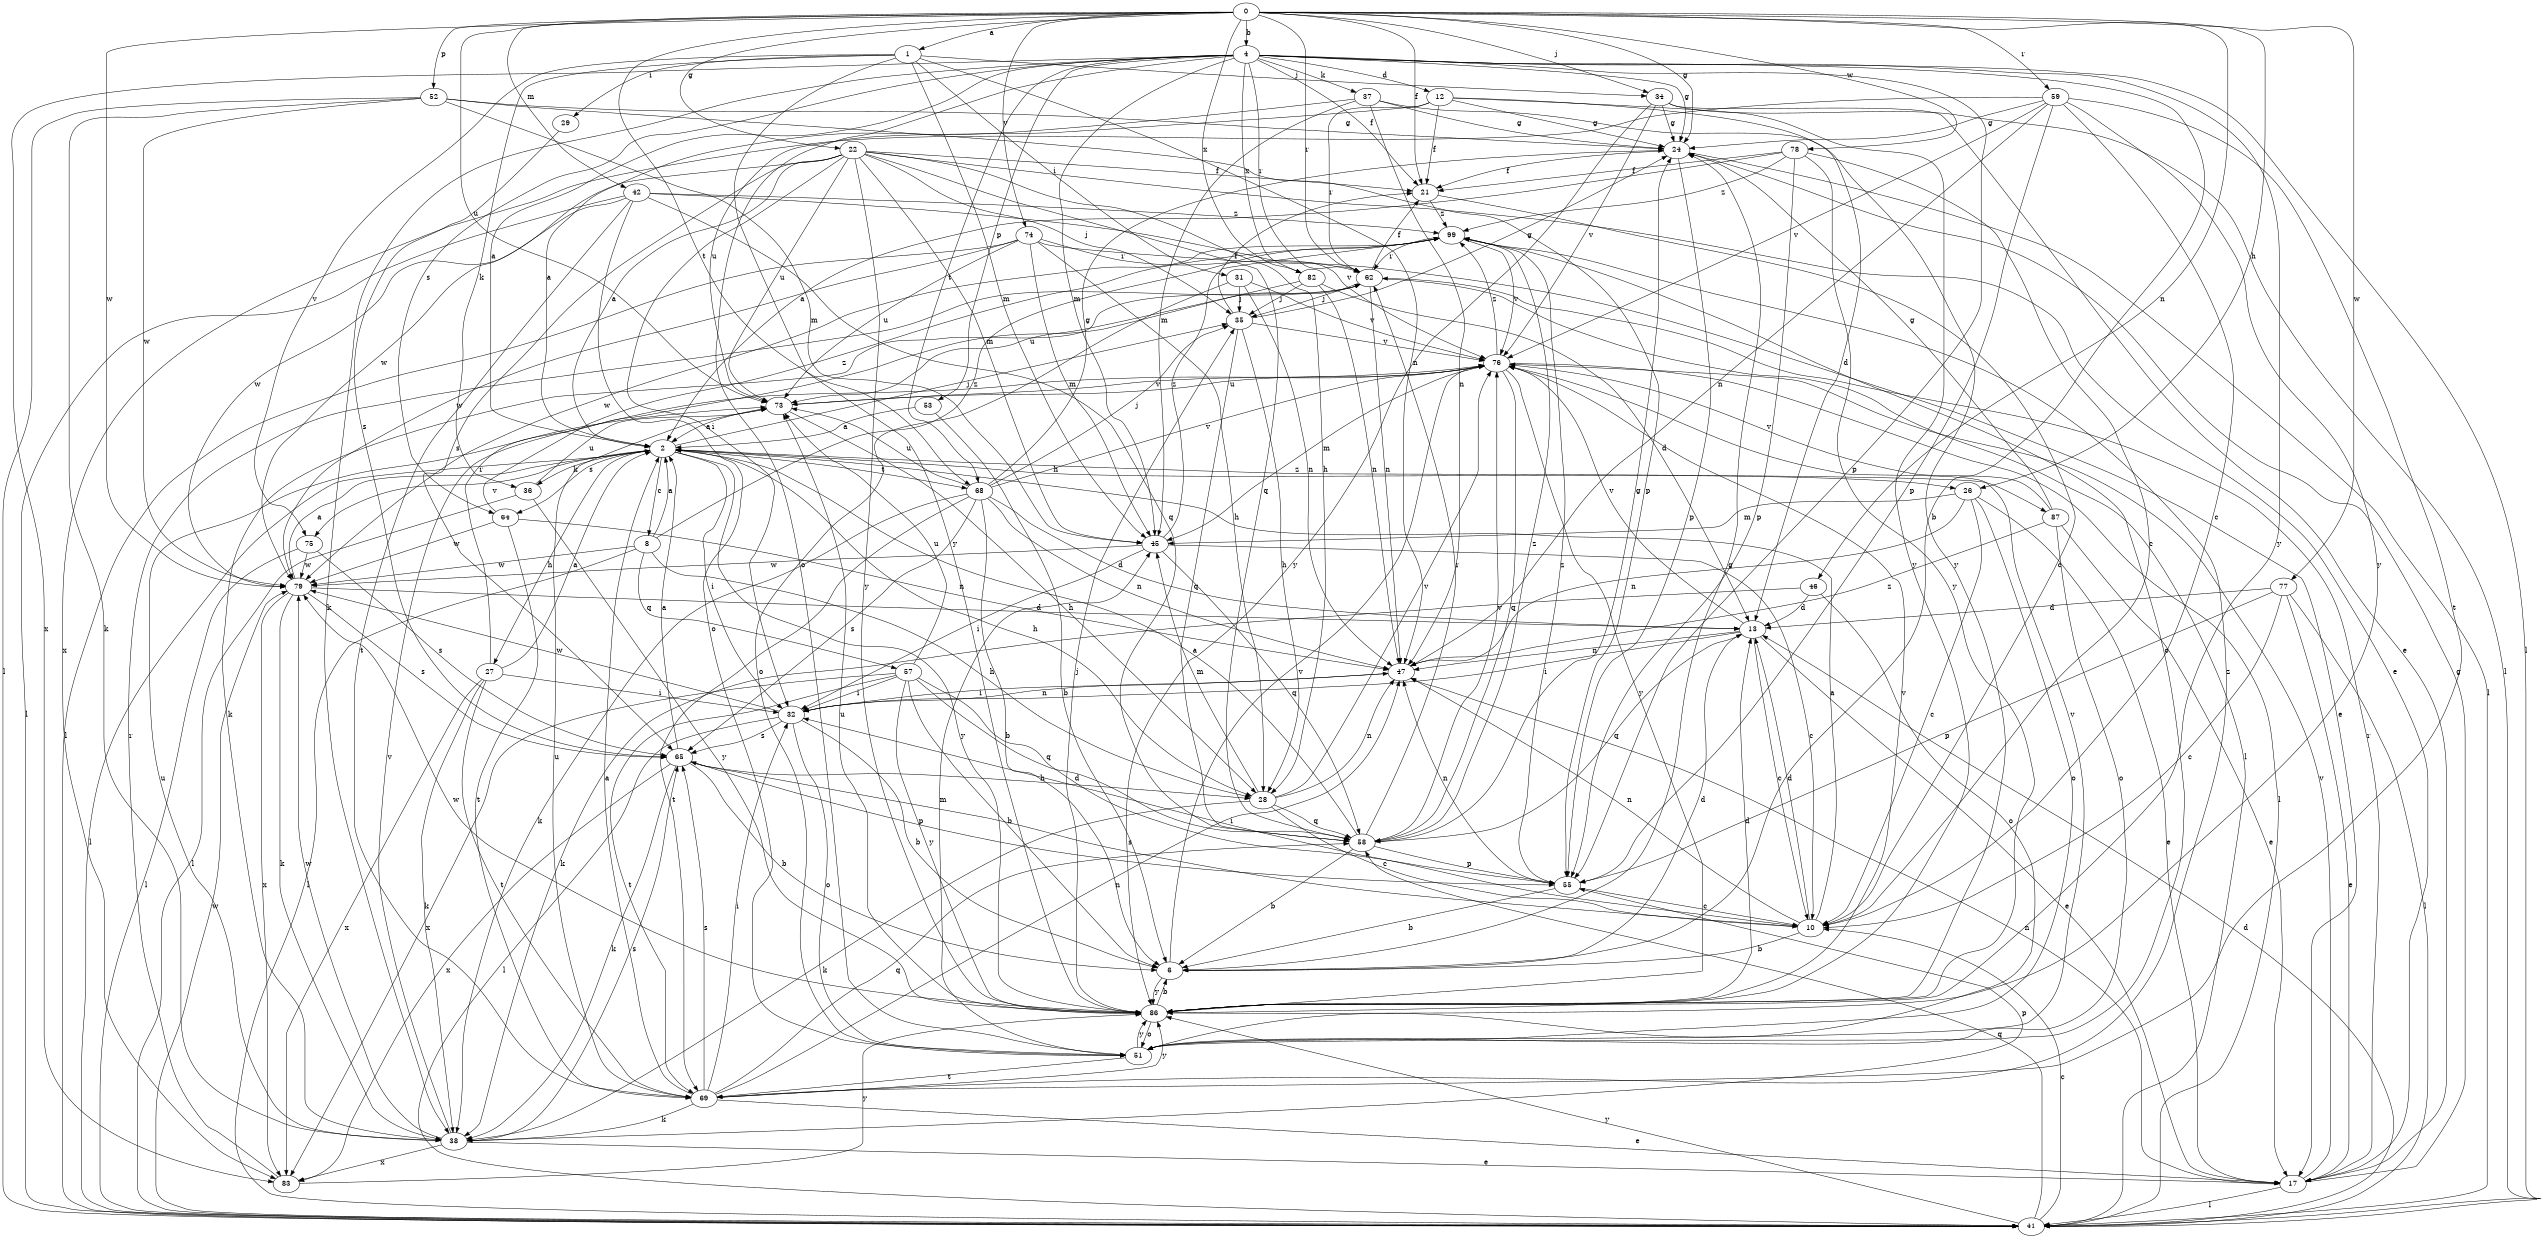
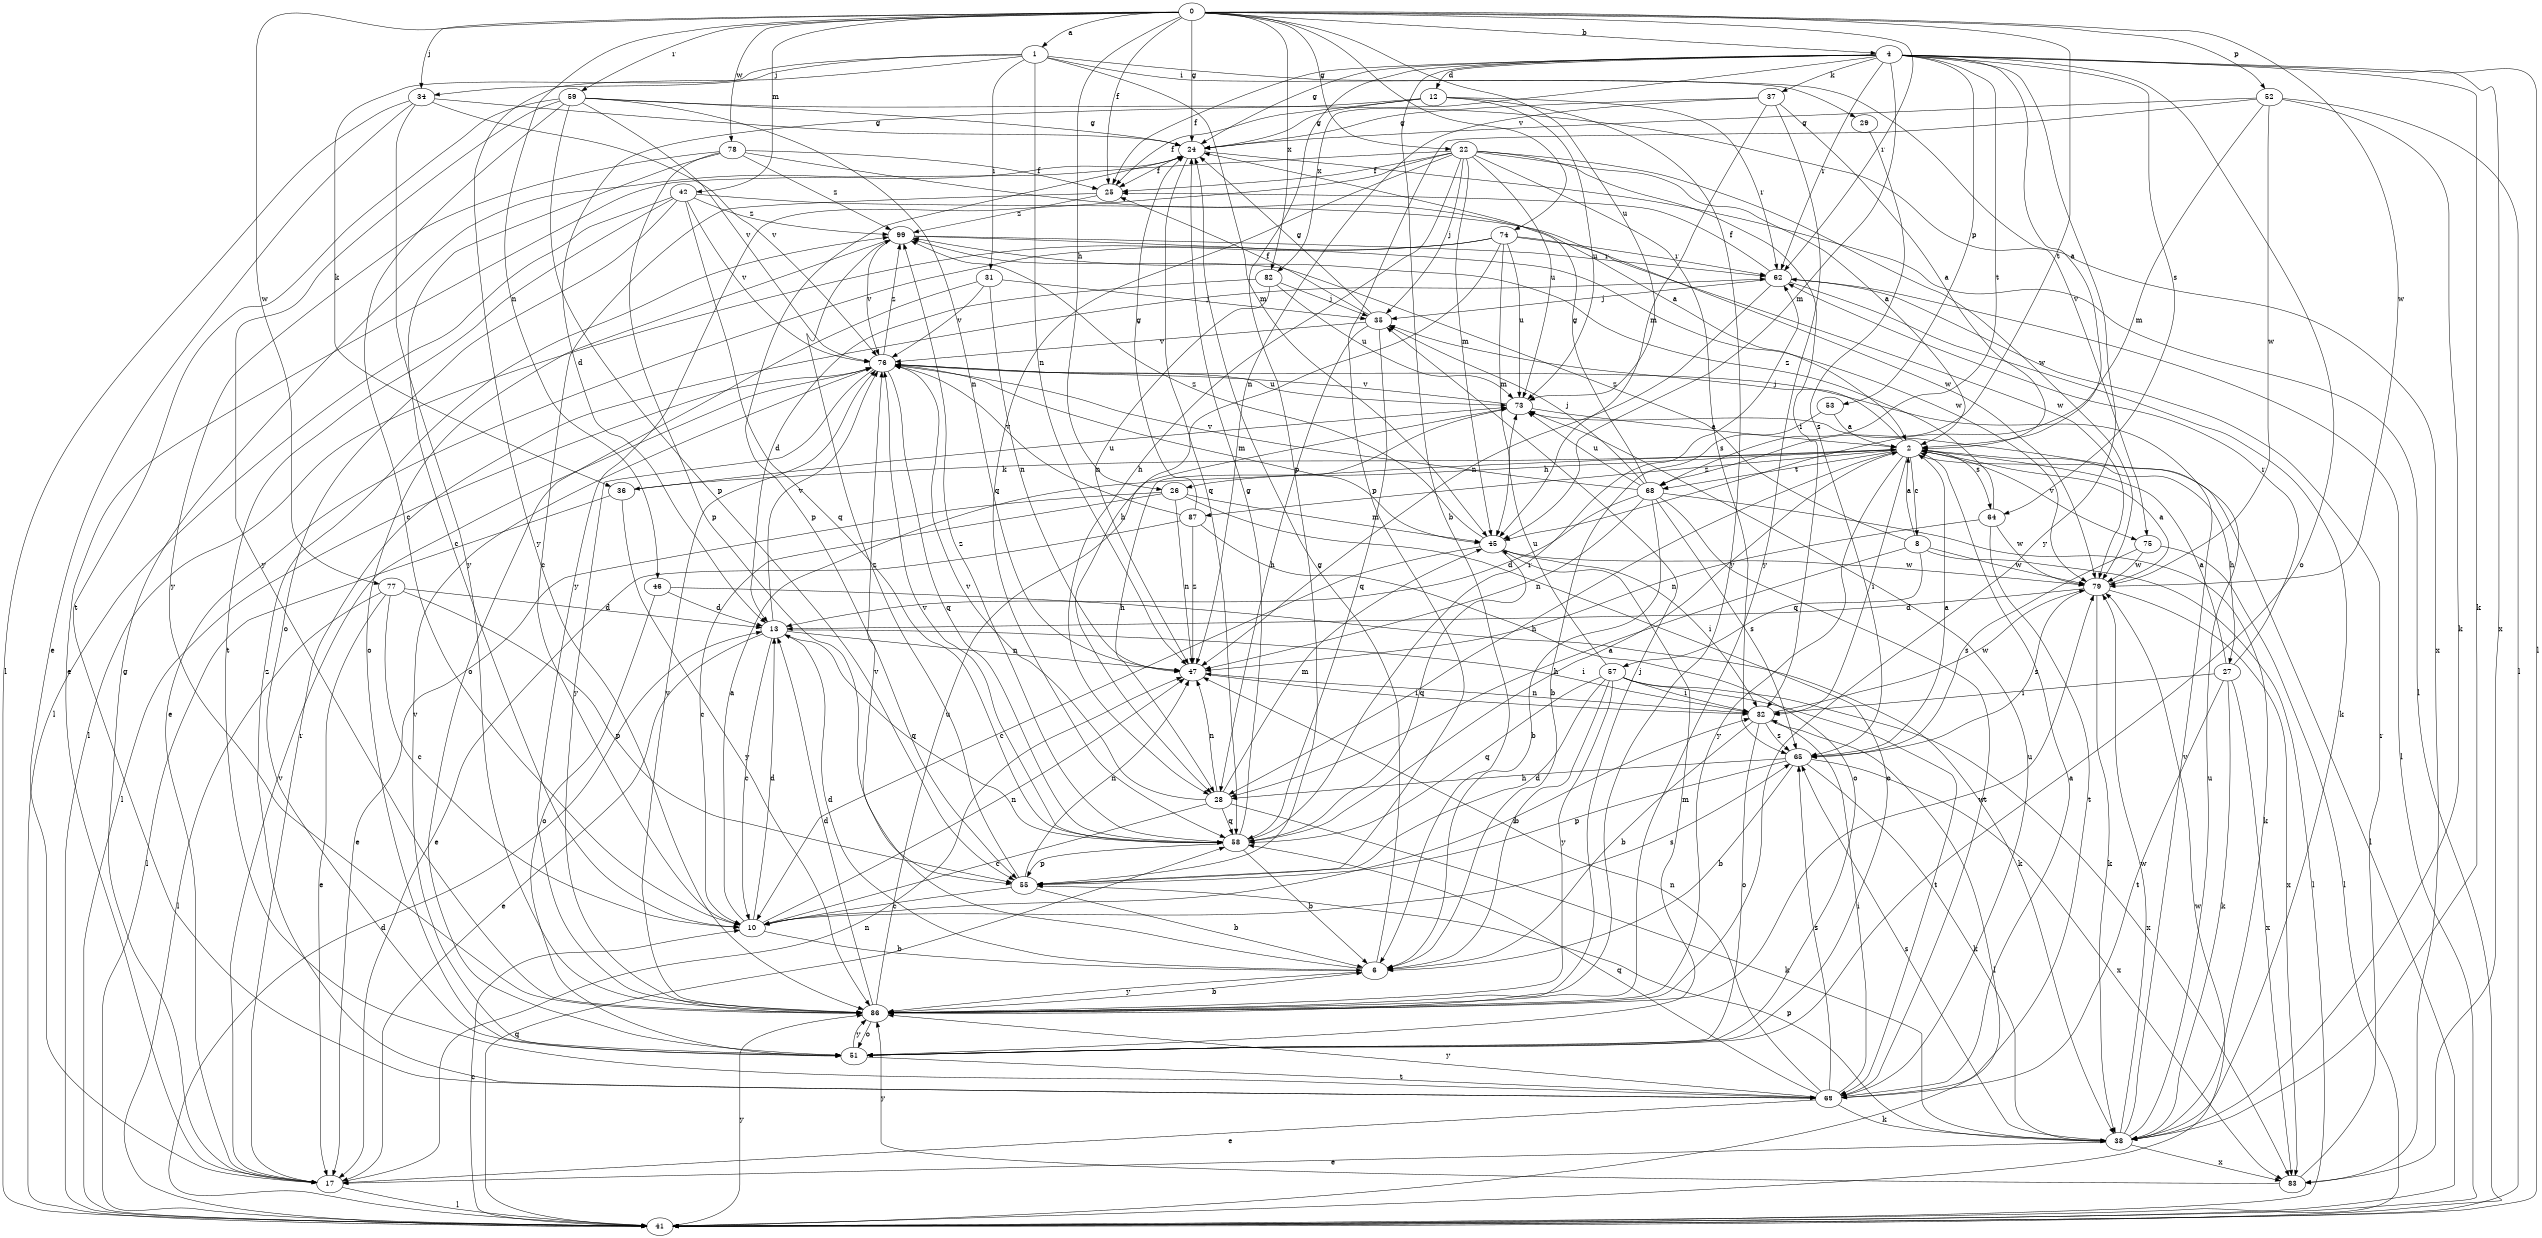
(1425, 193) -> (1109, 193)
none -> (1206, 490)
